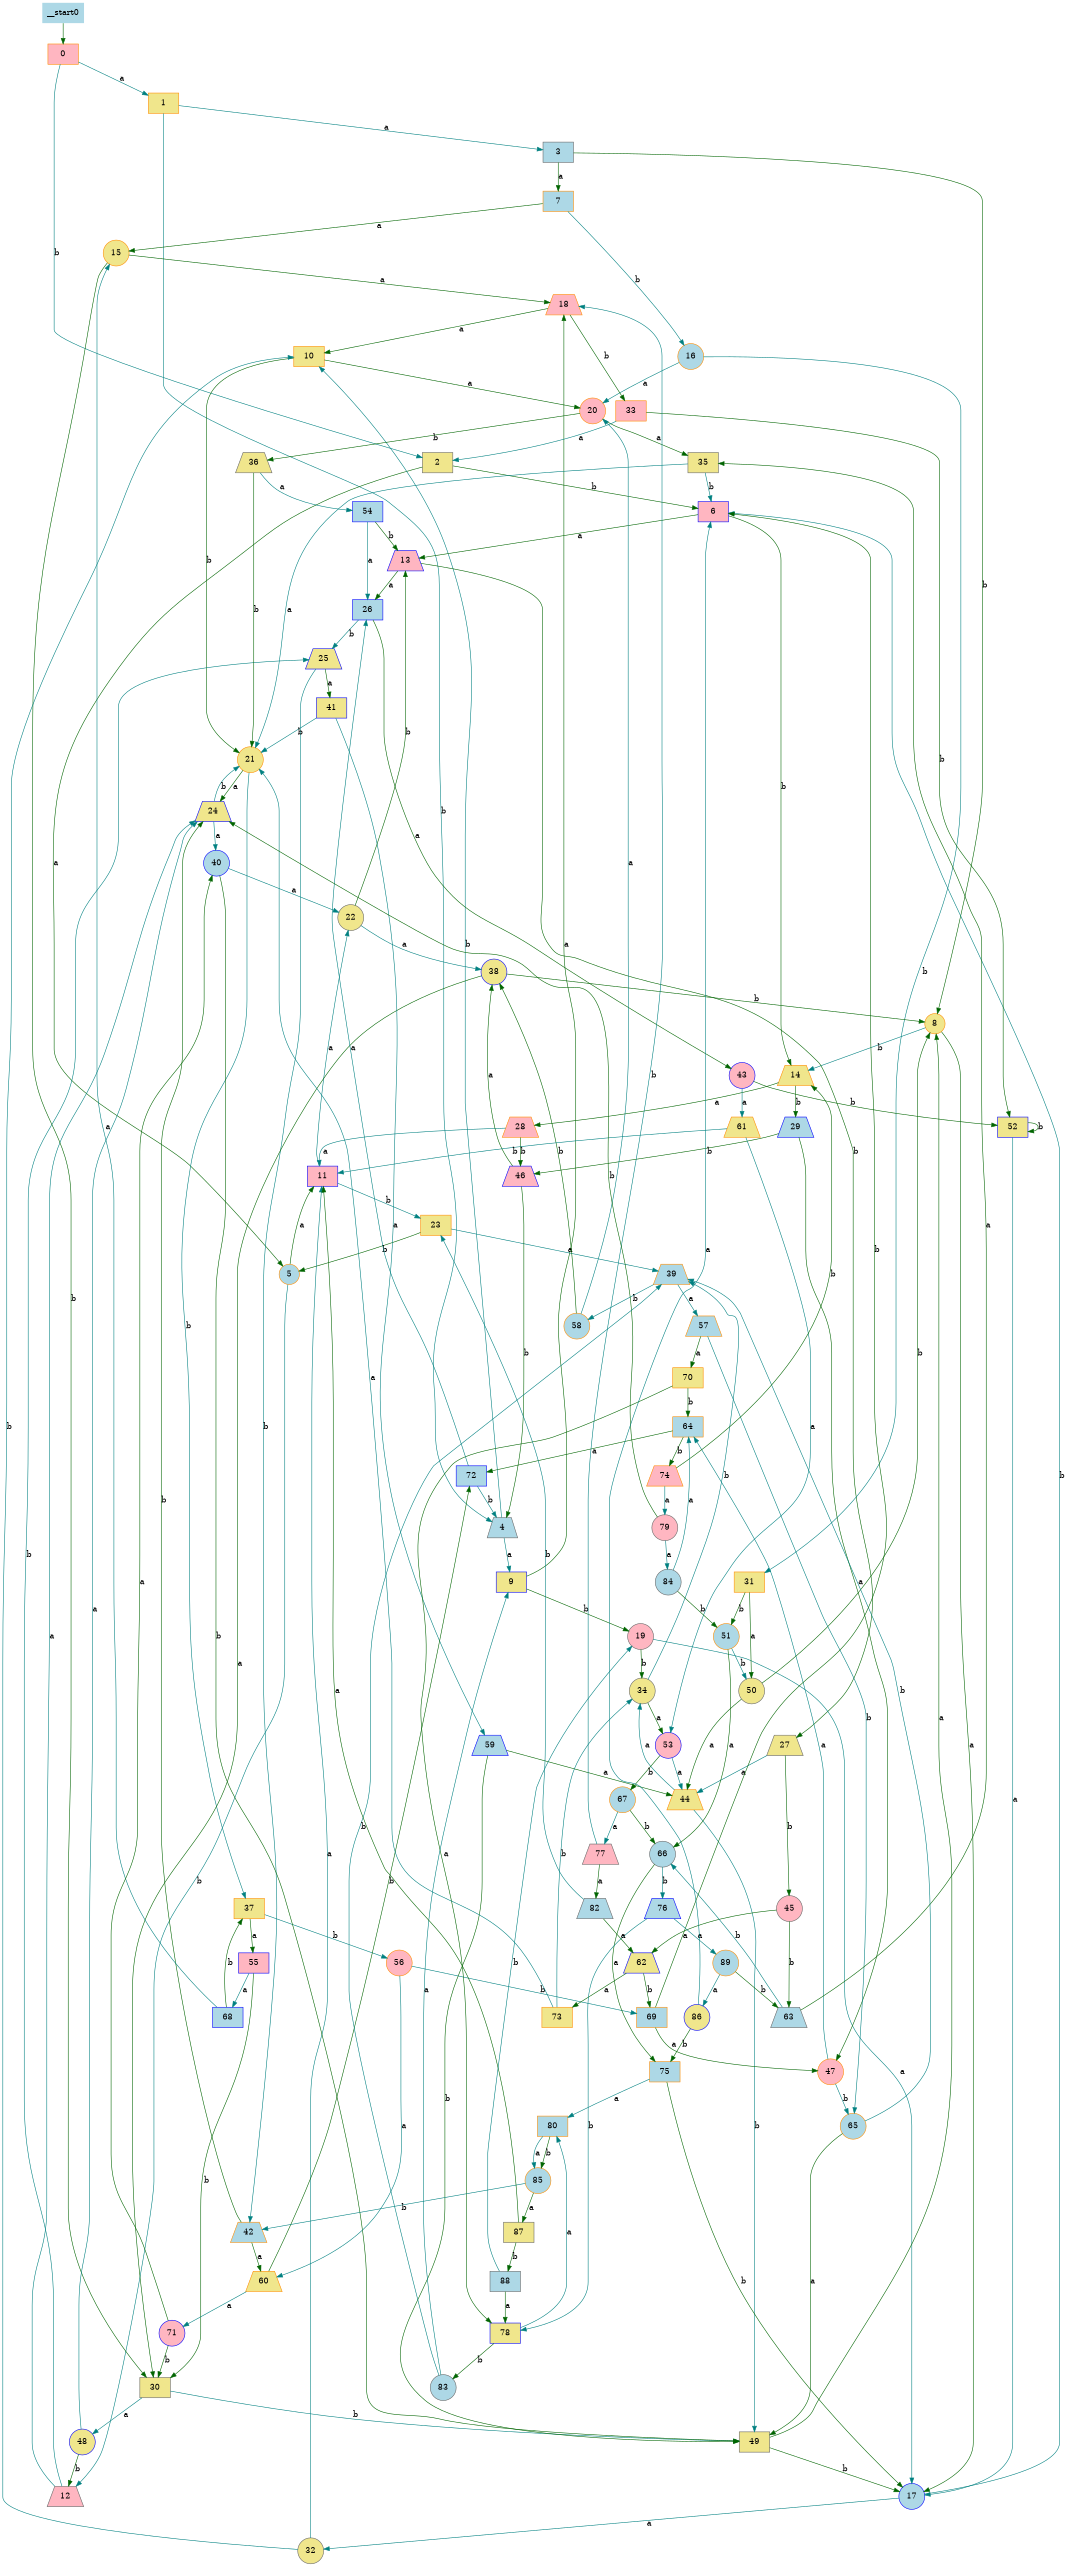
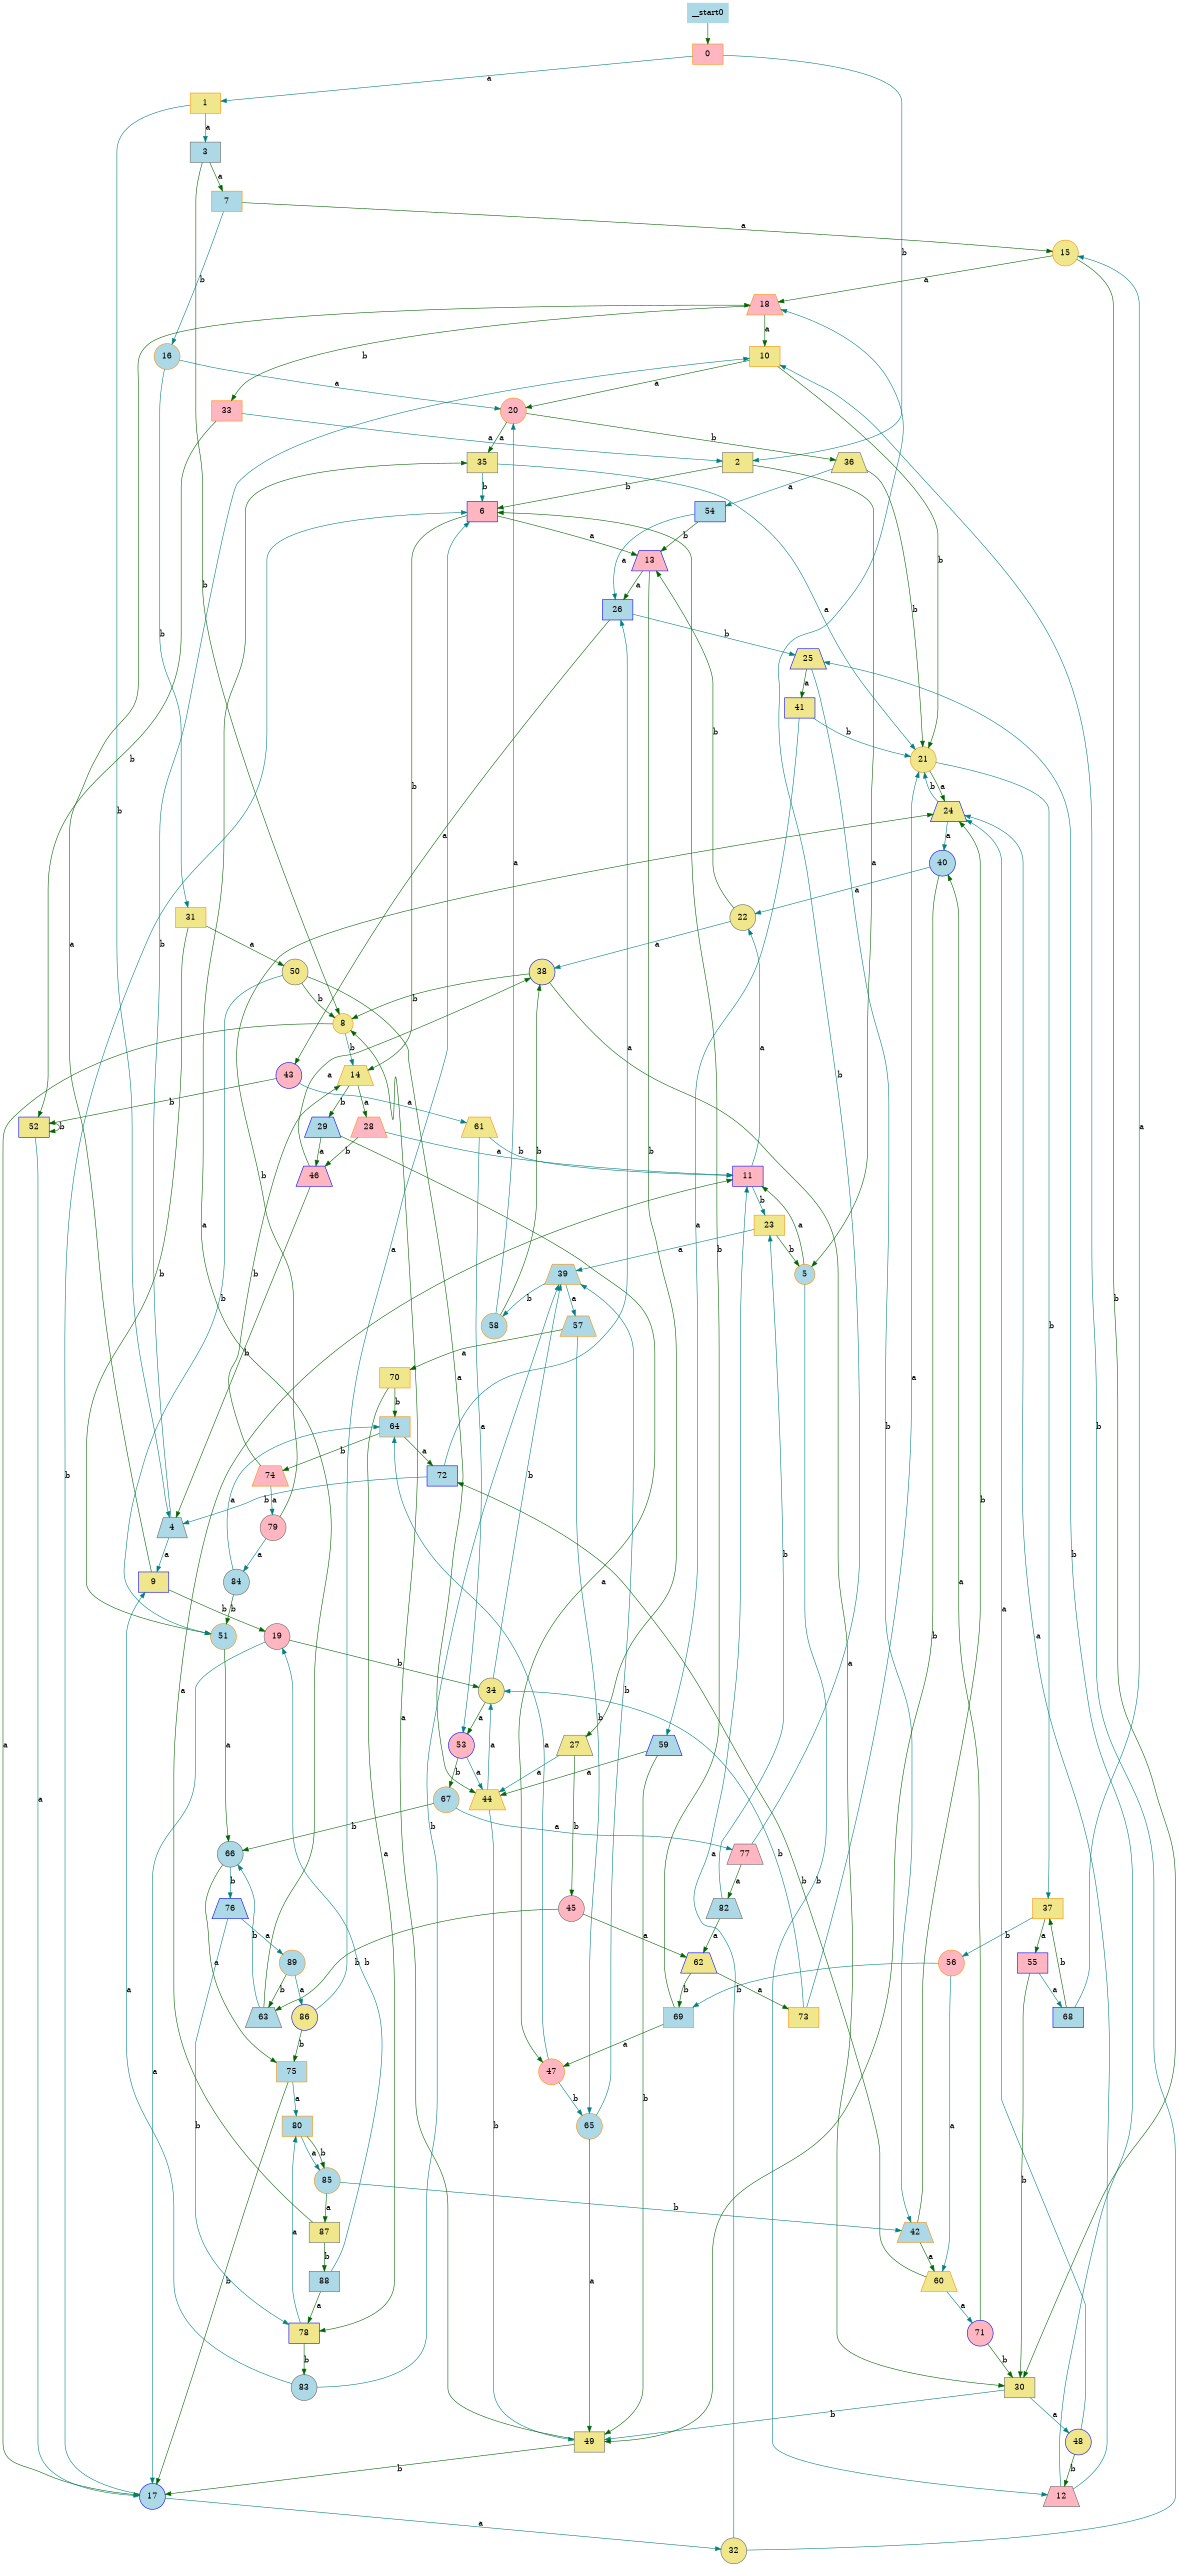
(710, 1152) -> (322, 1152)
(738, 1661) -> (213, 1320)
